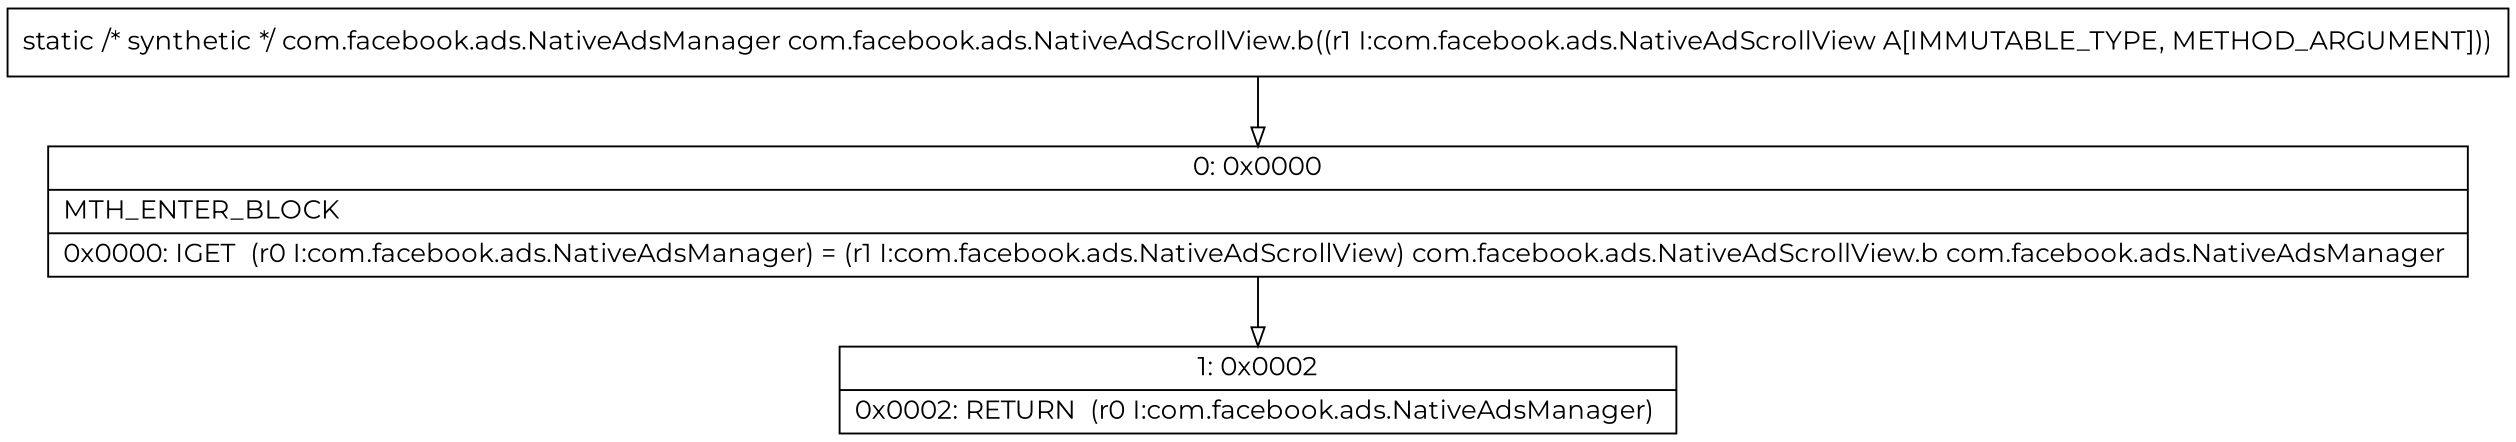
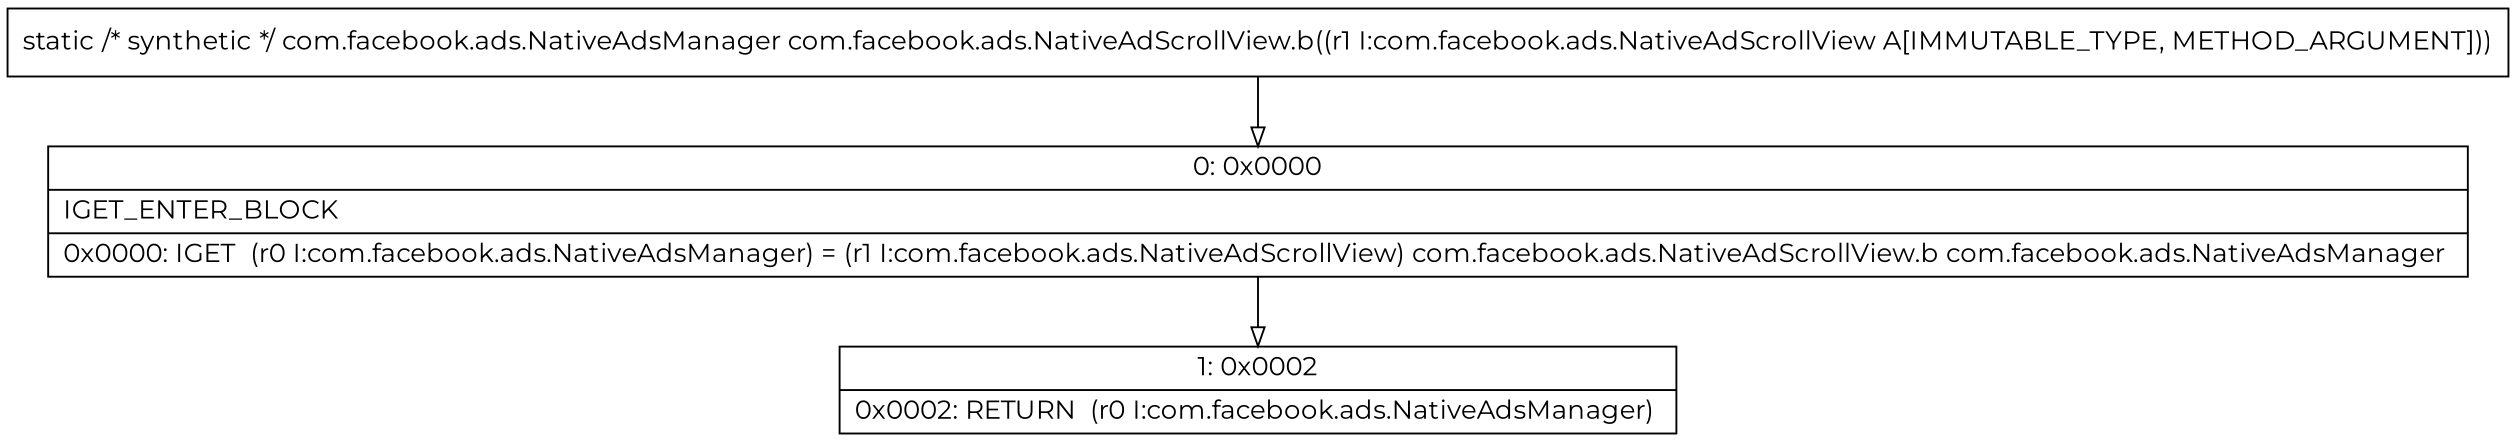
(202, 211) -> (201, 211)
